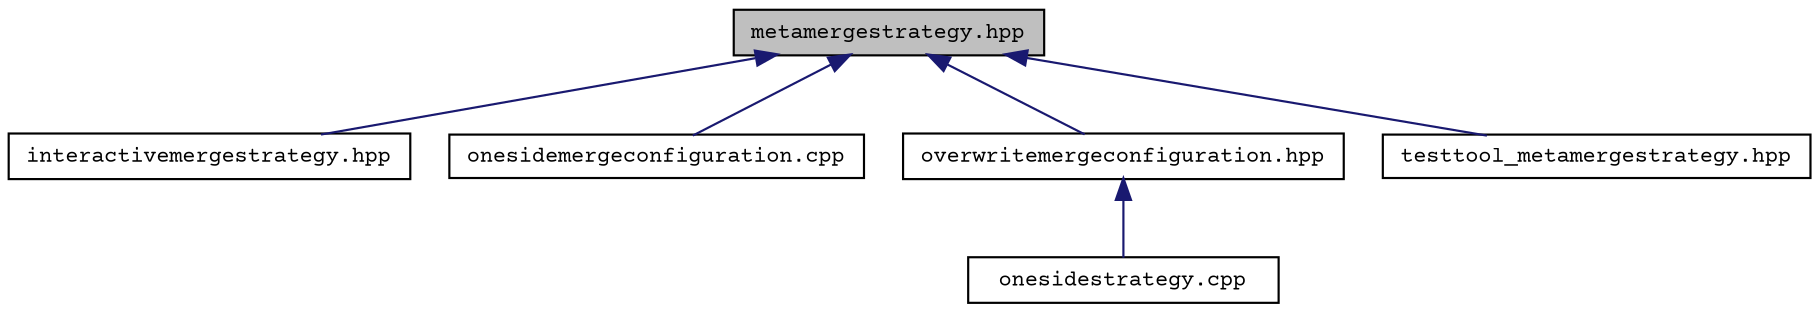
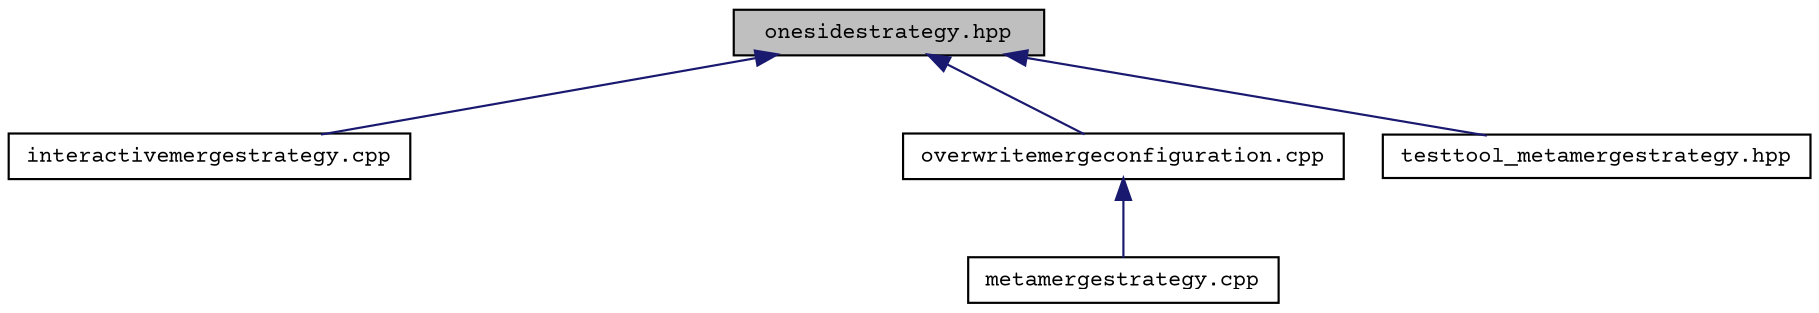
(889, 33) -> (889, 33)
(209, 156) -> (209, 156)
(657, 156) -> none
(1123, 156) -> (1123, 156)
(1123, 280) -> (1123, 280)
